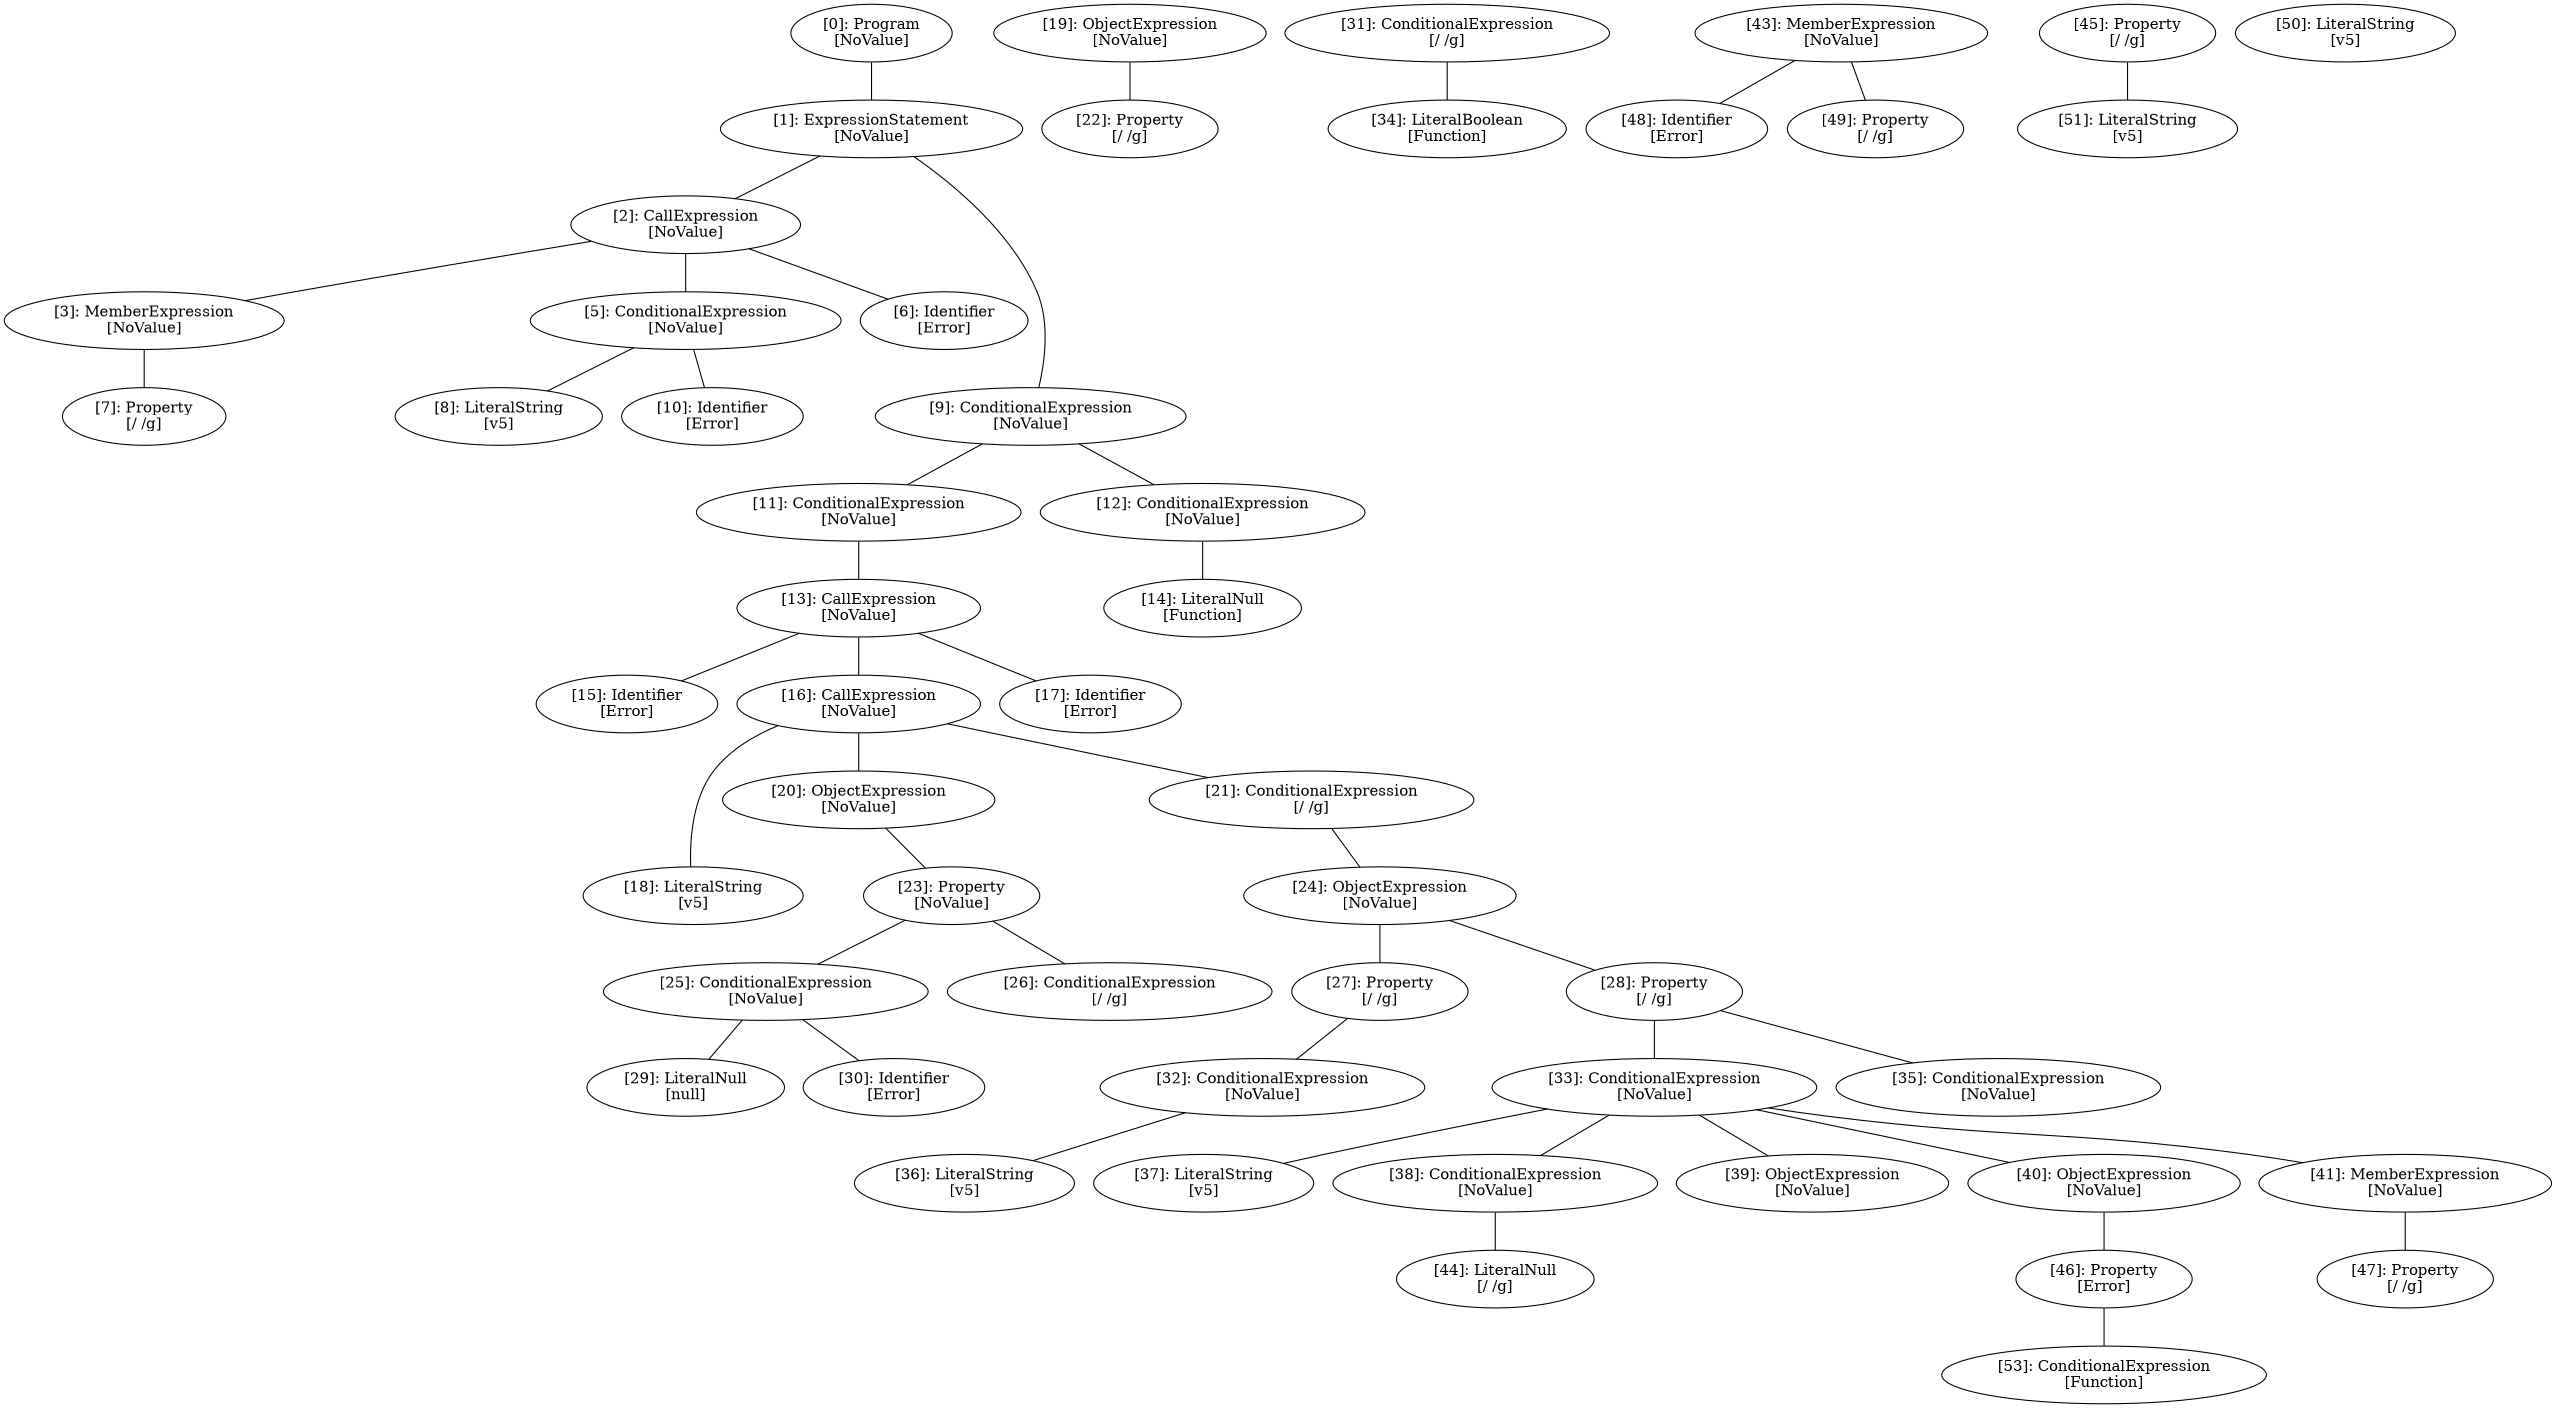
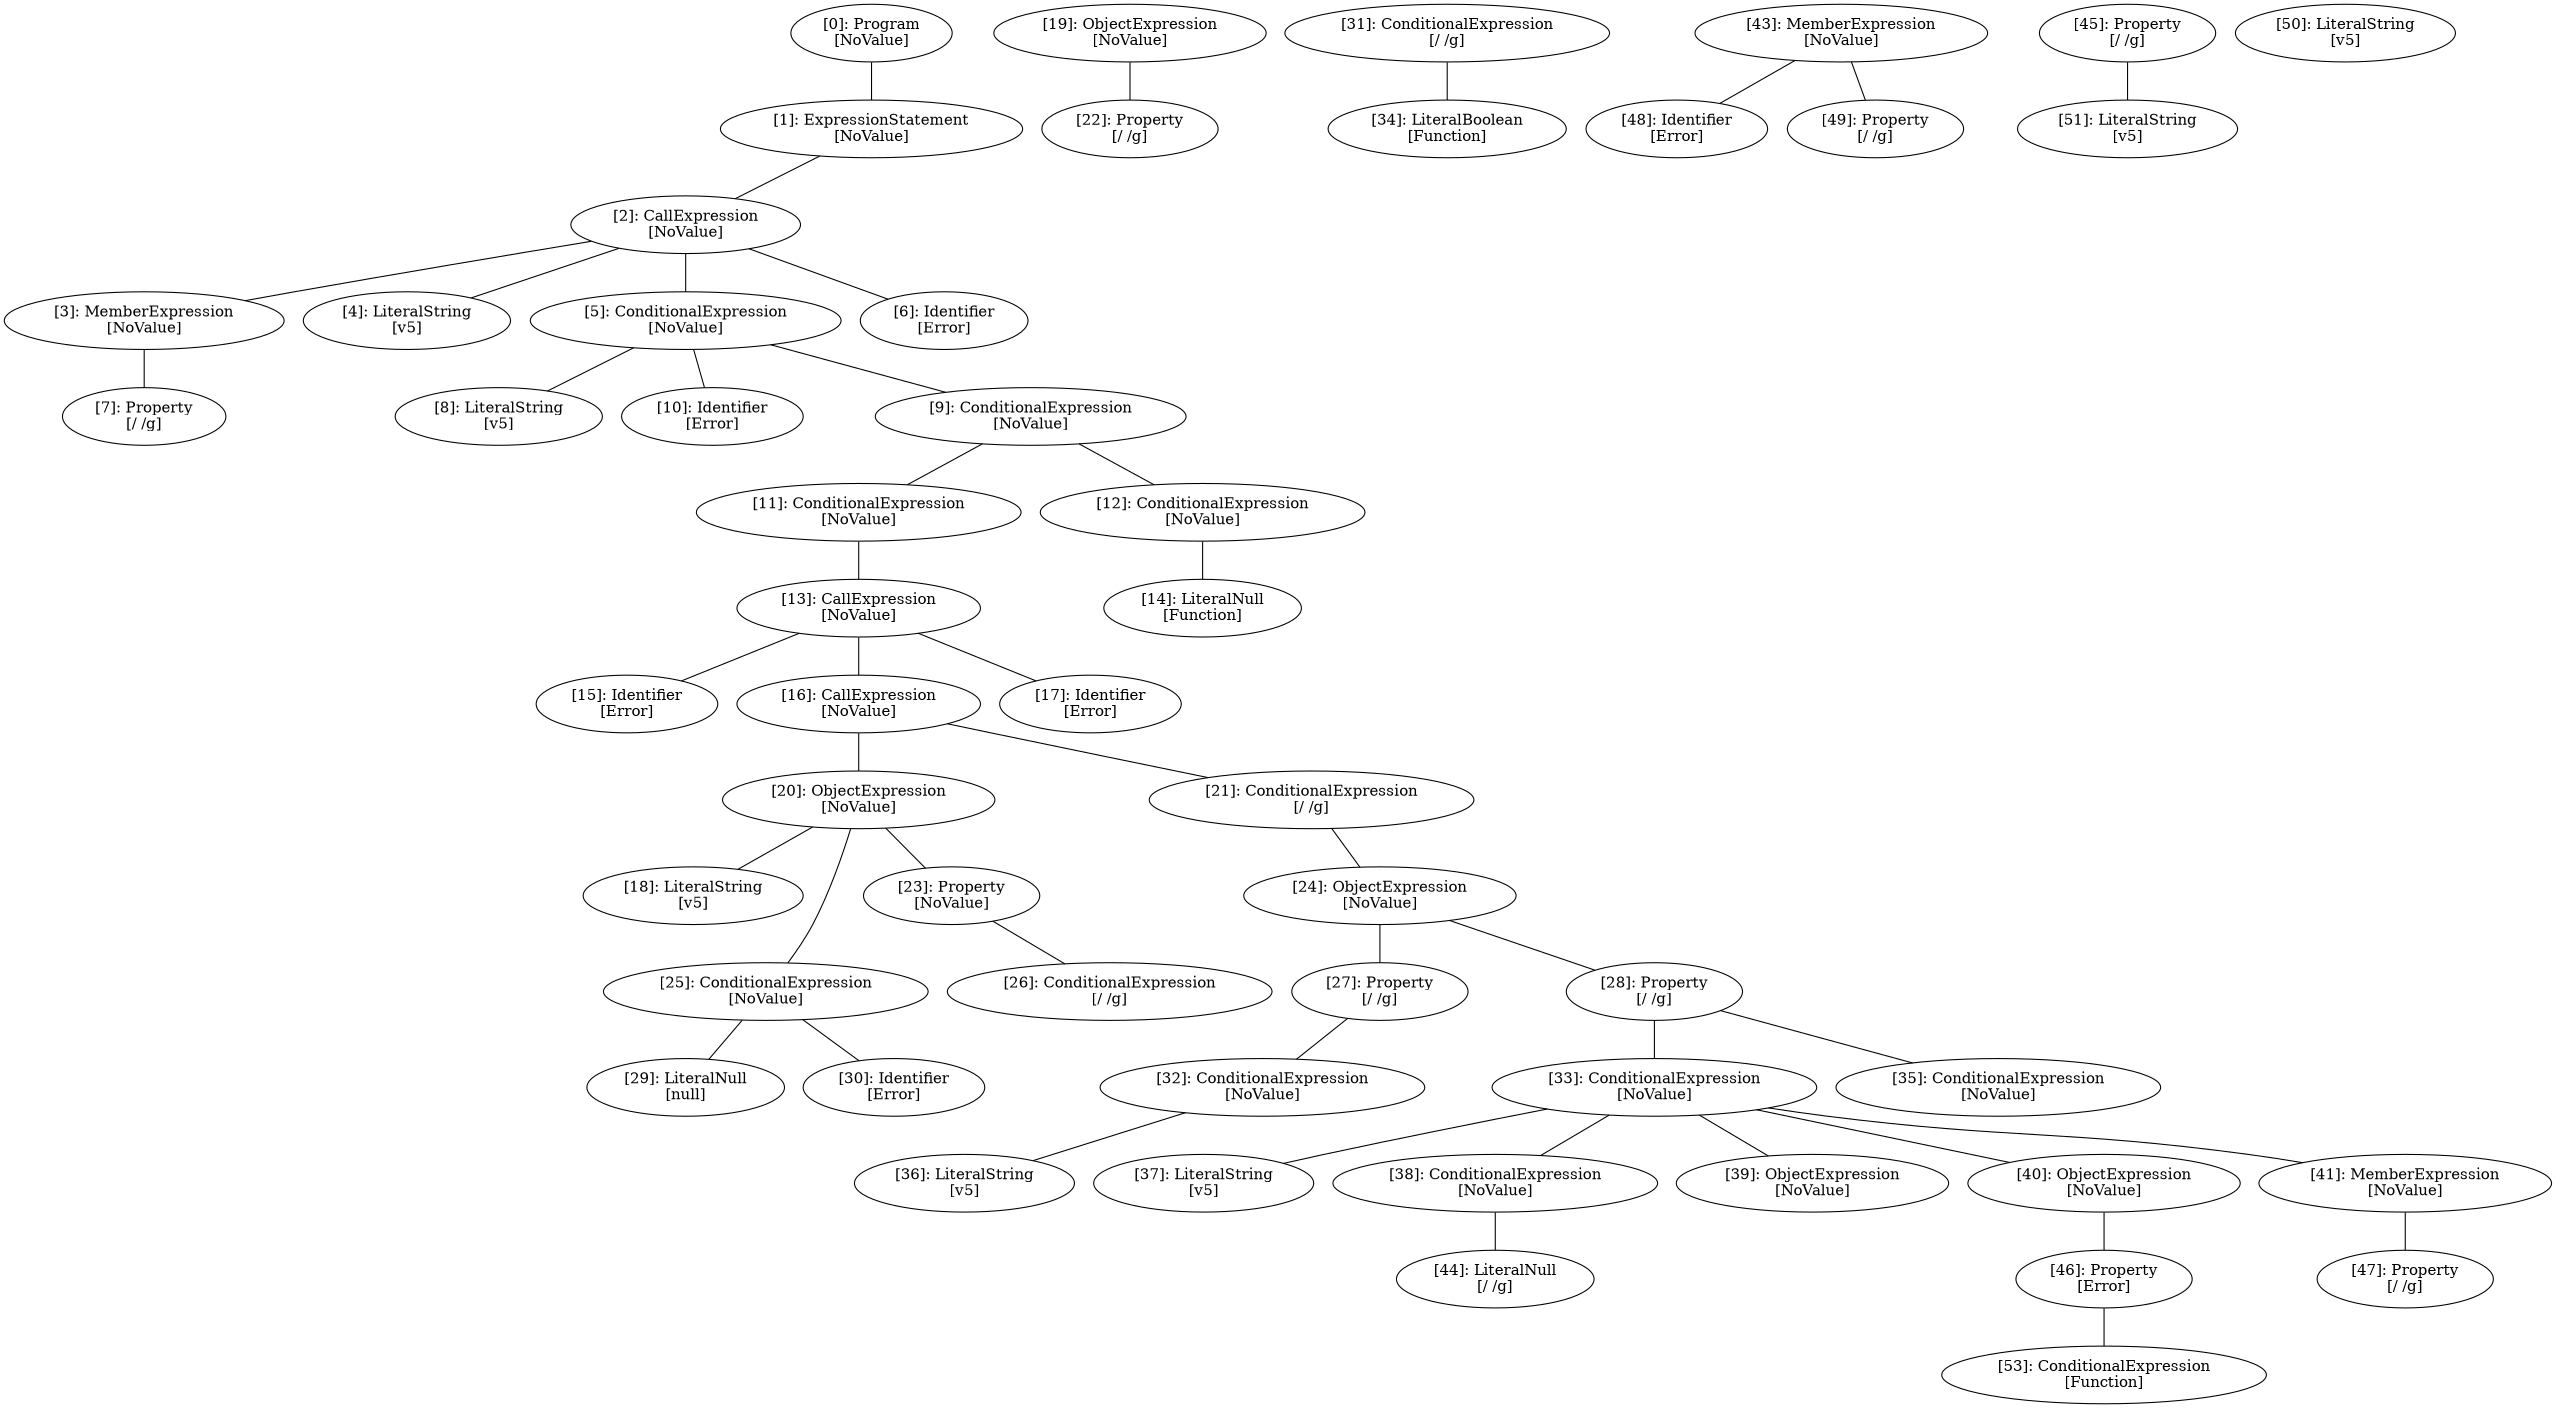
(1016, 254) -> (858, 369)
none -> (407, 321)
(708, 780) -> (775, 848)
(862, 942) -> (825, 899)
